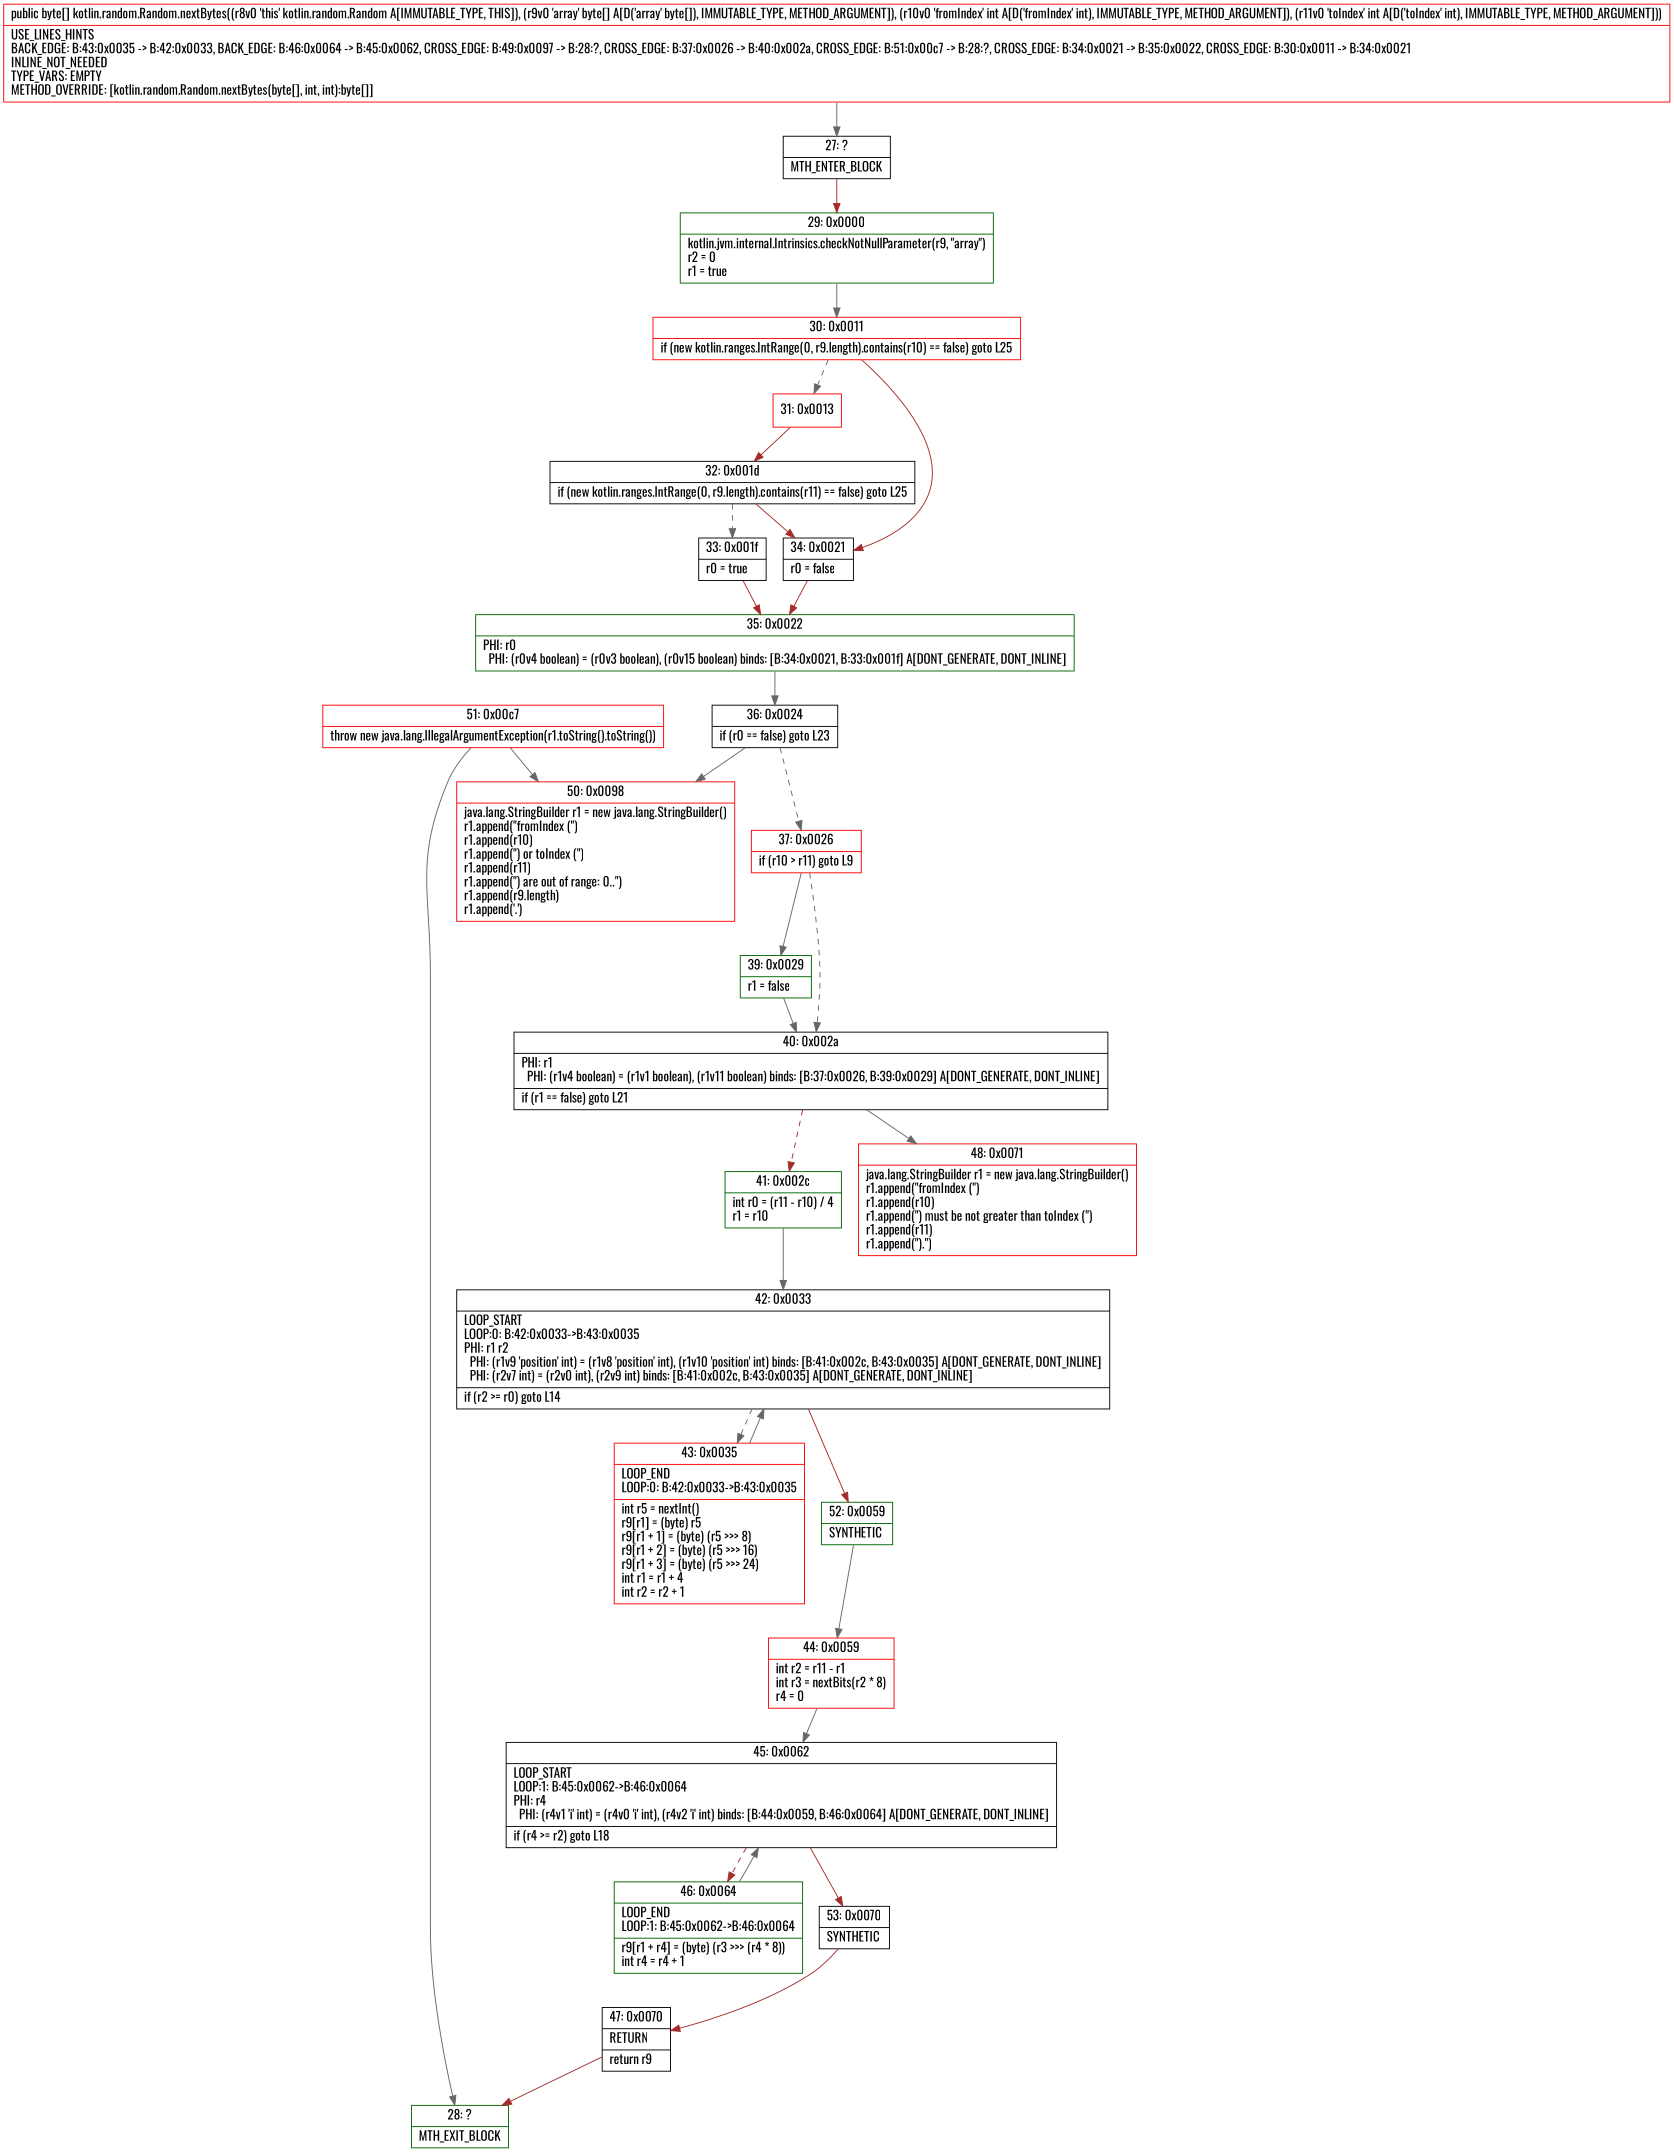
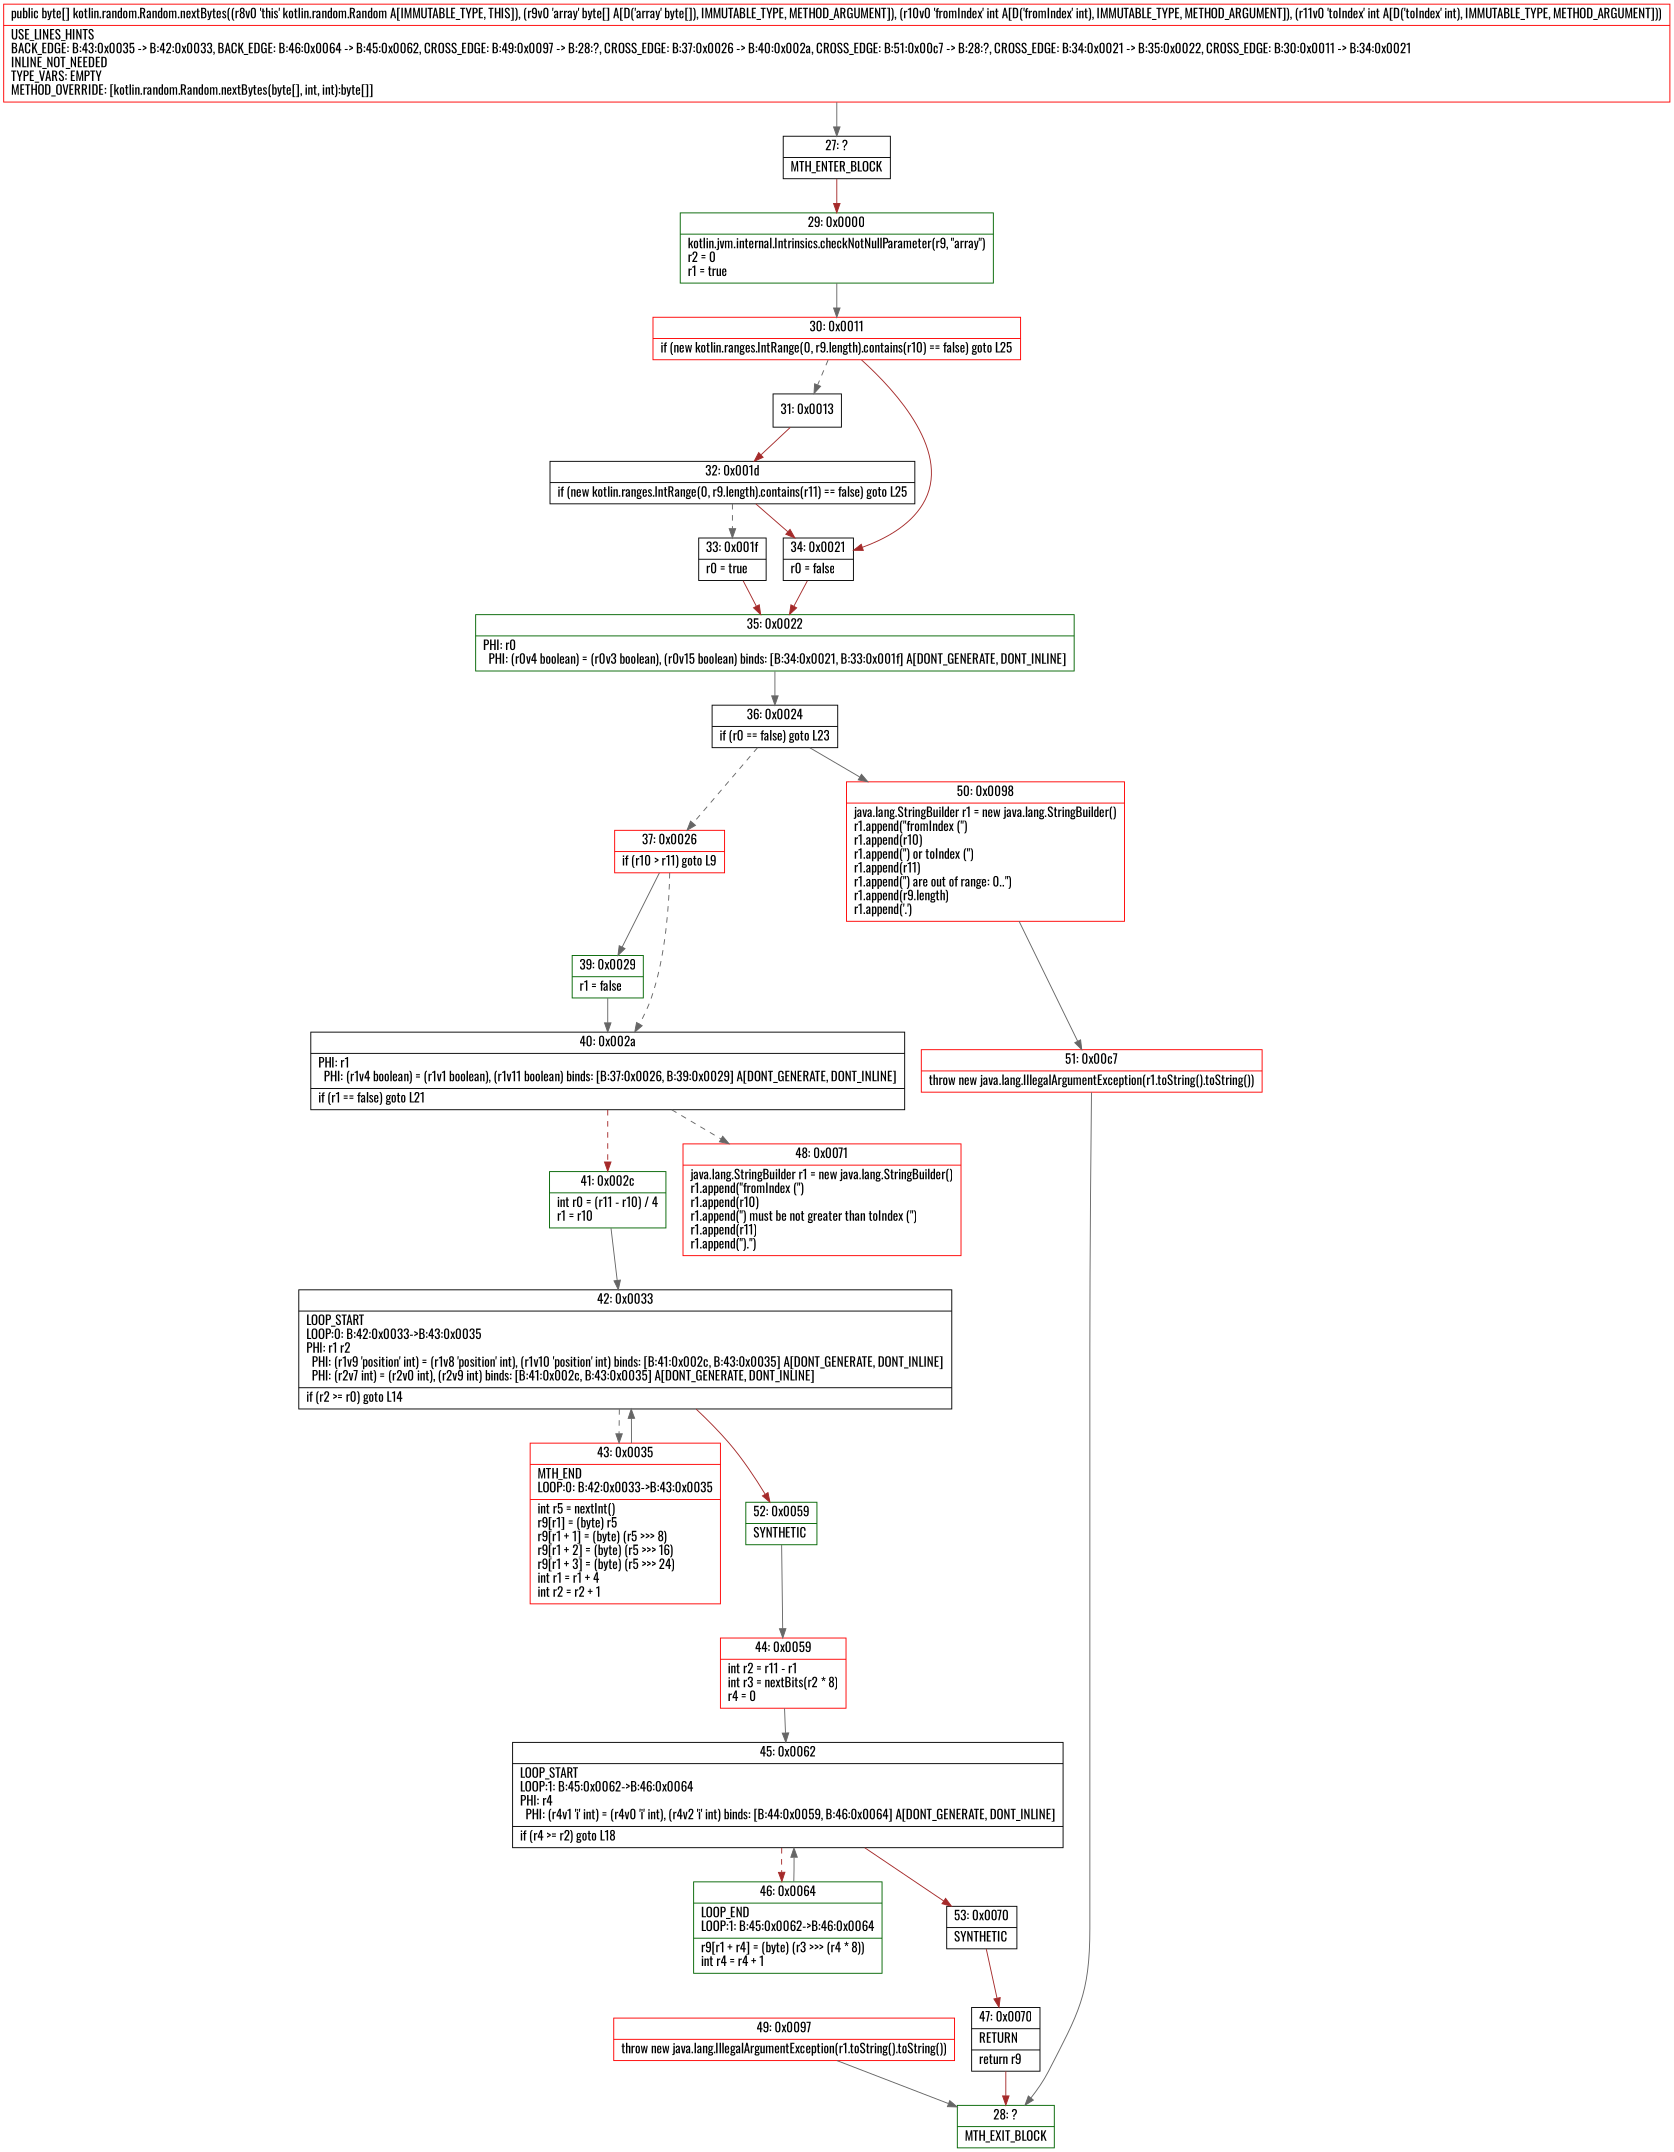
(807, 411) -> (807, 411)
(521, 761) -> (1048, 981)
(888, 1124) -> (696, 1124)
(646, 1475) -> (560, 1475)
none -> (784, 2039)
